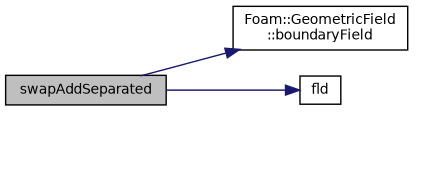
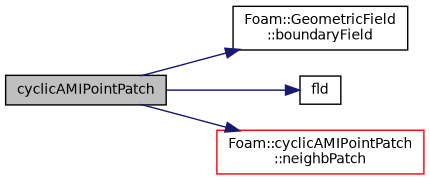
(86, 90) -> (86, 90)
none -> (320, 152)
